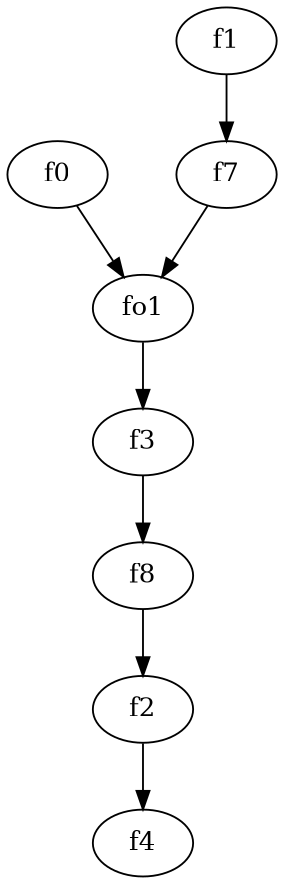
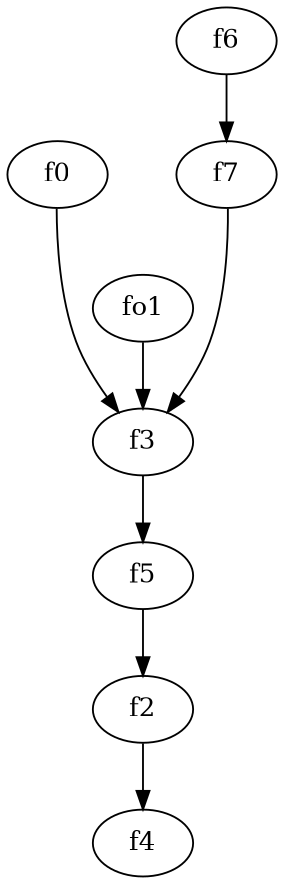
(227, 41) -> (227, 41)
(95, 233) -> (66, 307)
(190, 233) -> (219, 307)
(143, 576) -> (143, 576)
